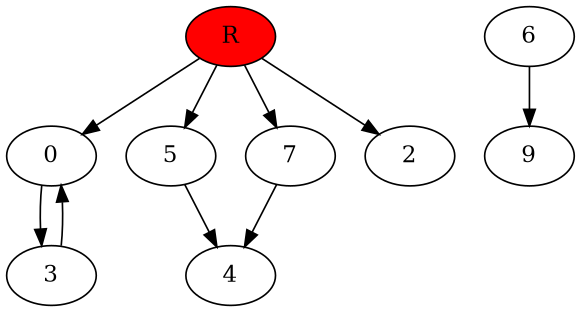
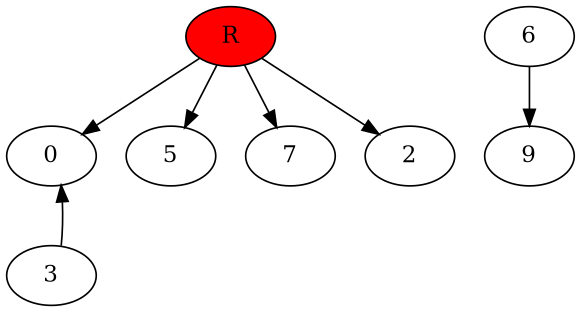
(40, 207) -> none
(231, 276) -> none
